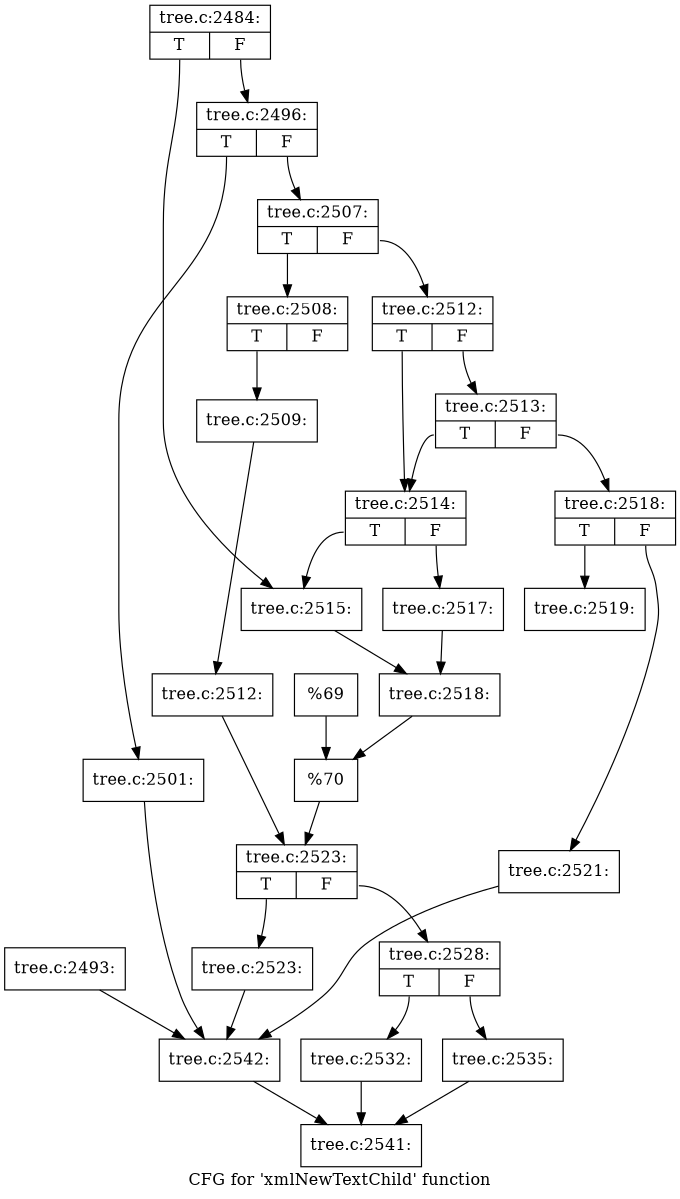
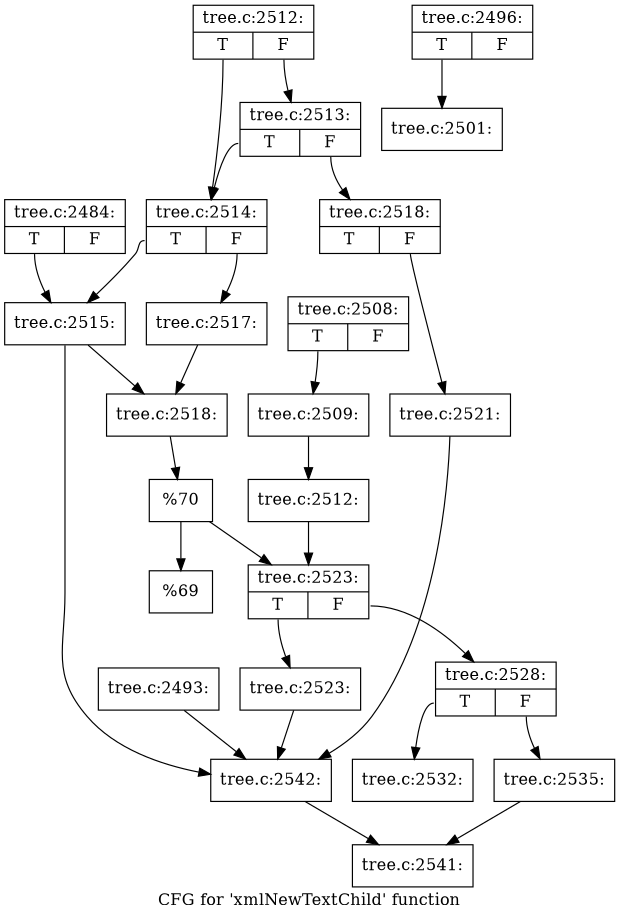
(242, 75) -> none
(318, 227) -> none
(585, 609) -> none
(326, 732) -> (181, 540)
(159, 918) -> (65, 598)
(361, 1097) -> none
